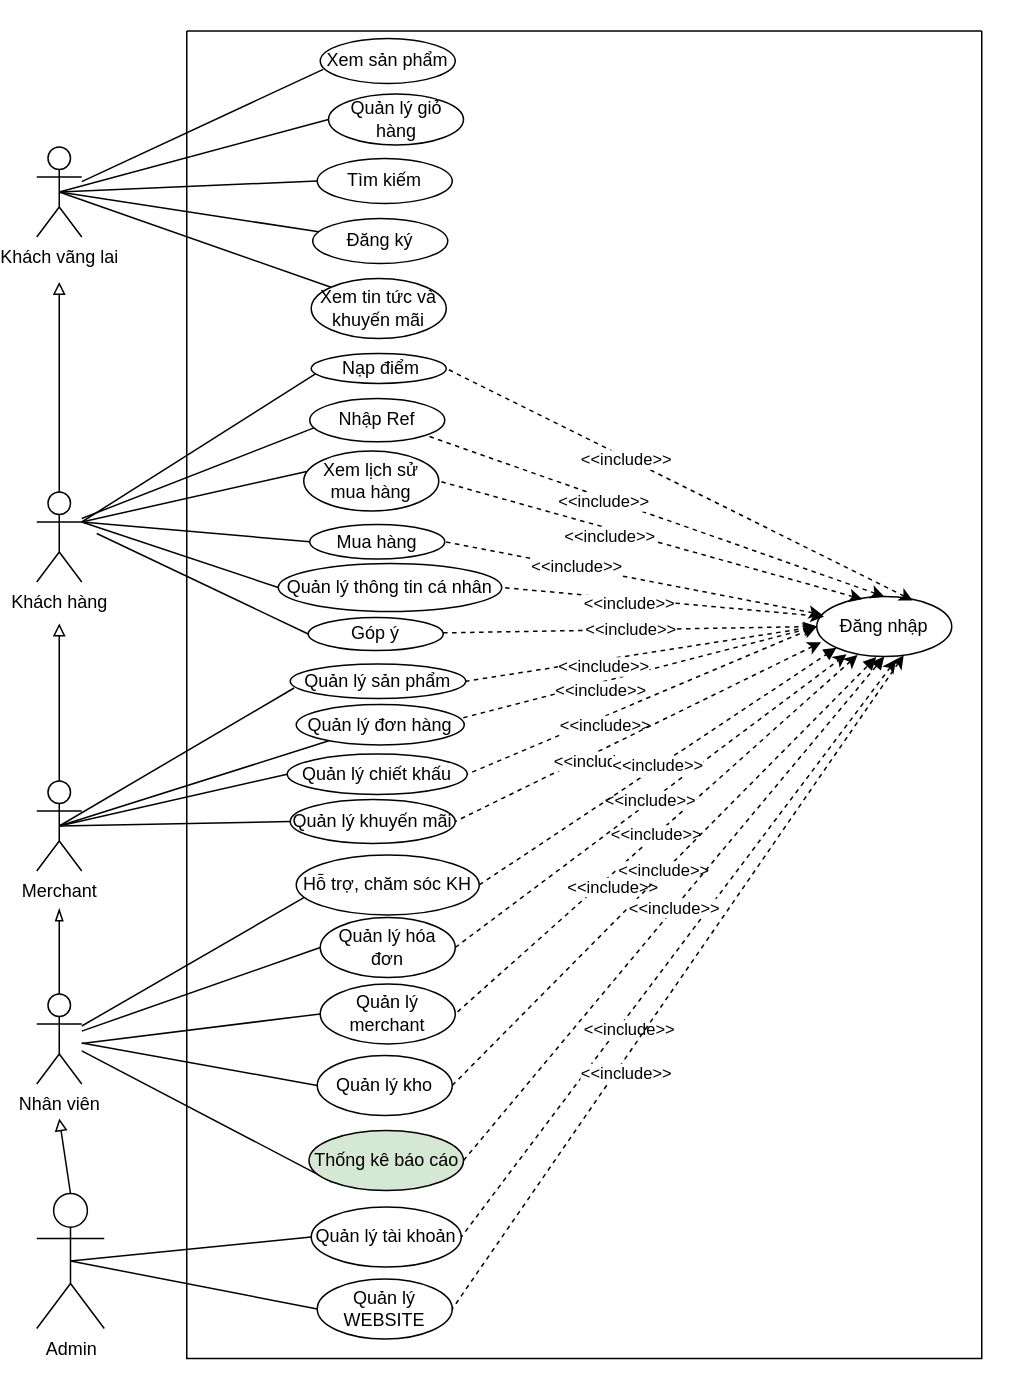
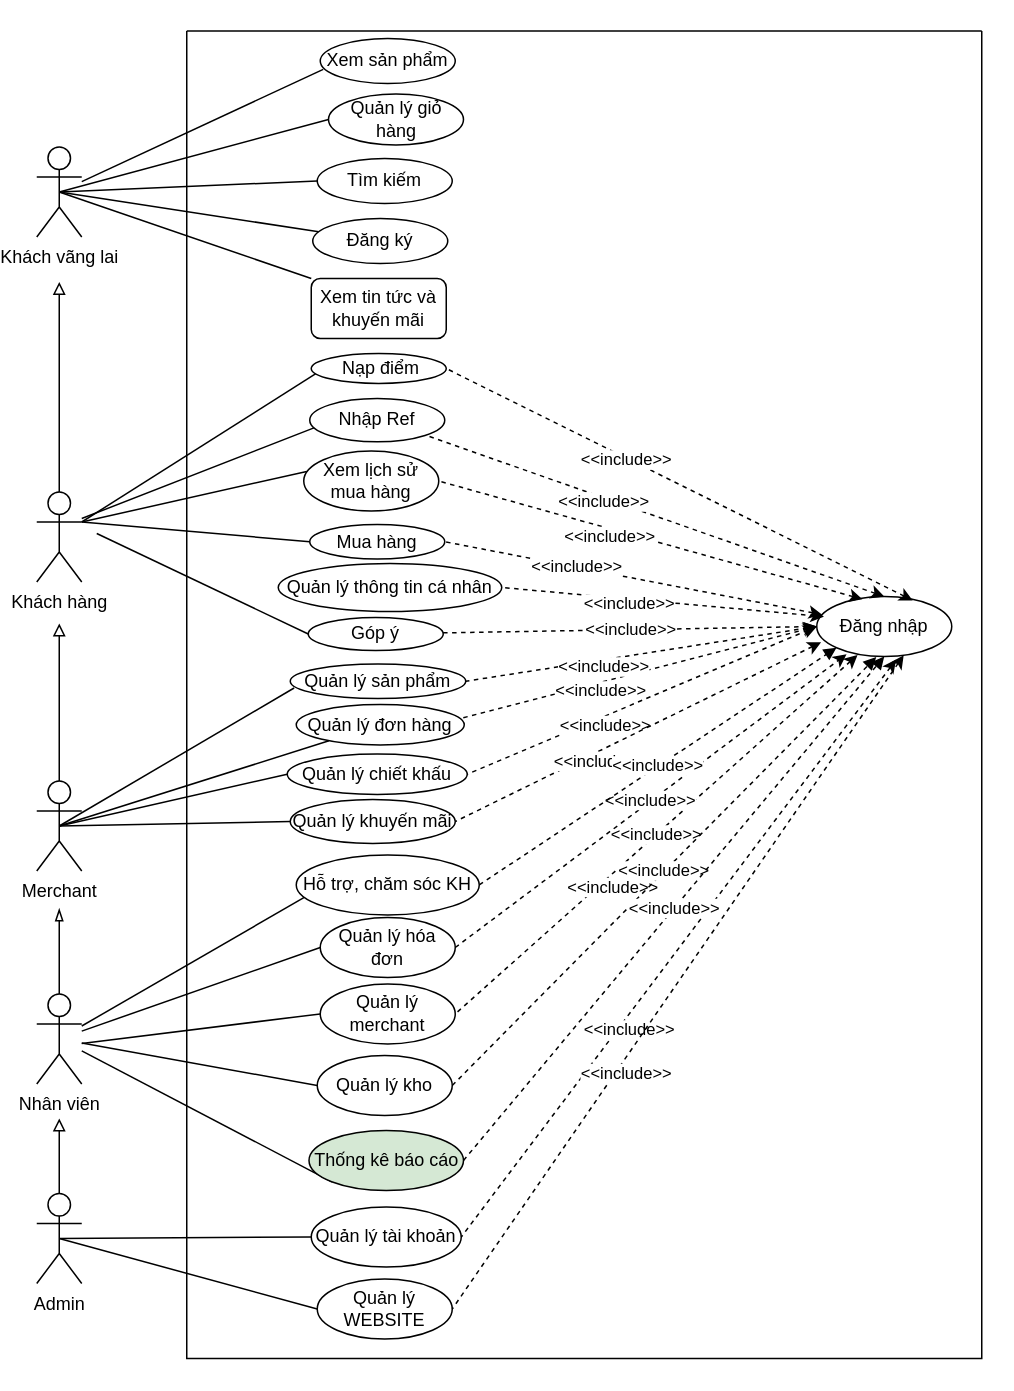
(379, 308) -> (379, 308)
(181, 555) -> none
(71, 1261) -> (59, 1238)
